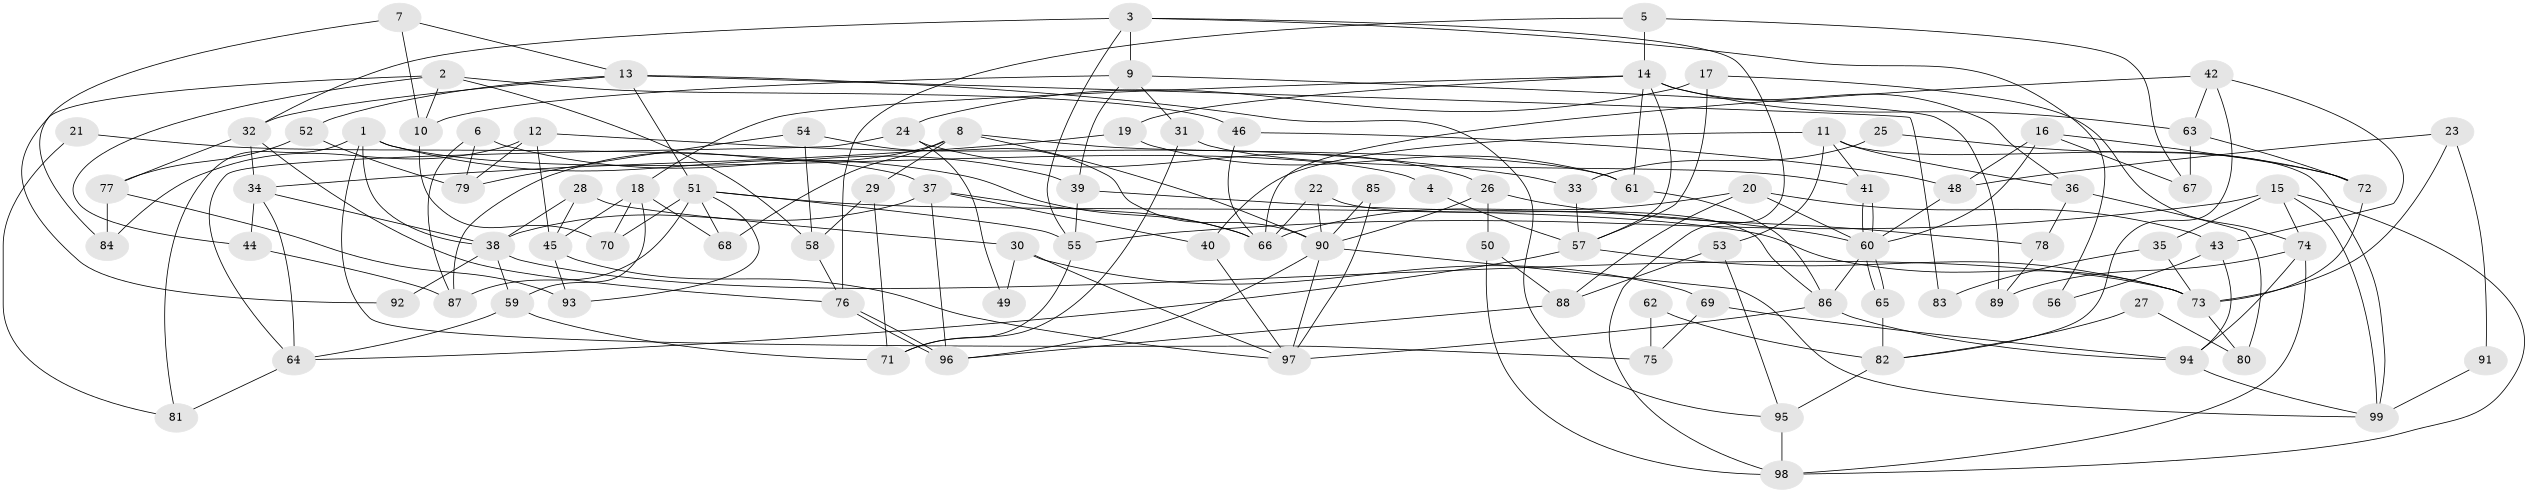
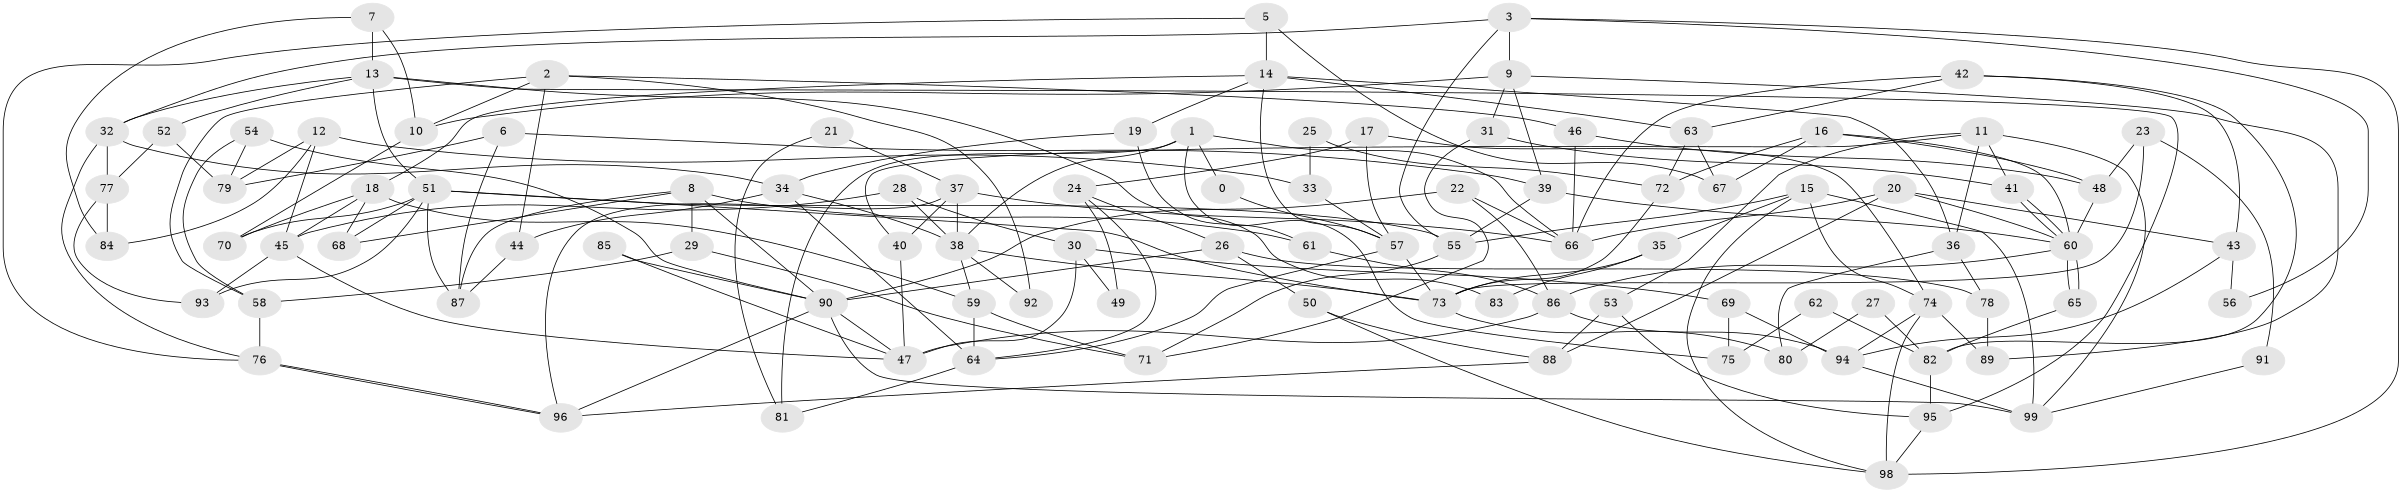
(1639, 130) -> none
(1431, 189) -> (1223, 189)
(1289, 361) -> (905, 361)
